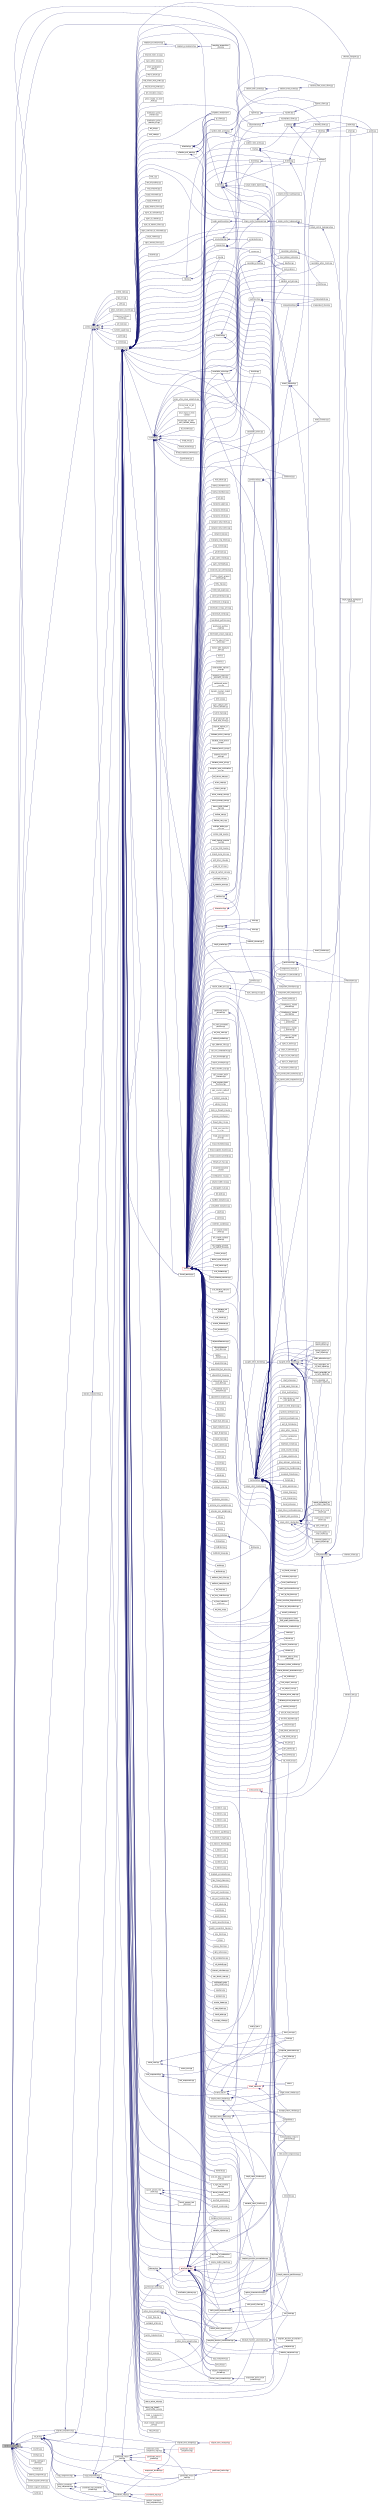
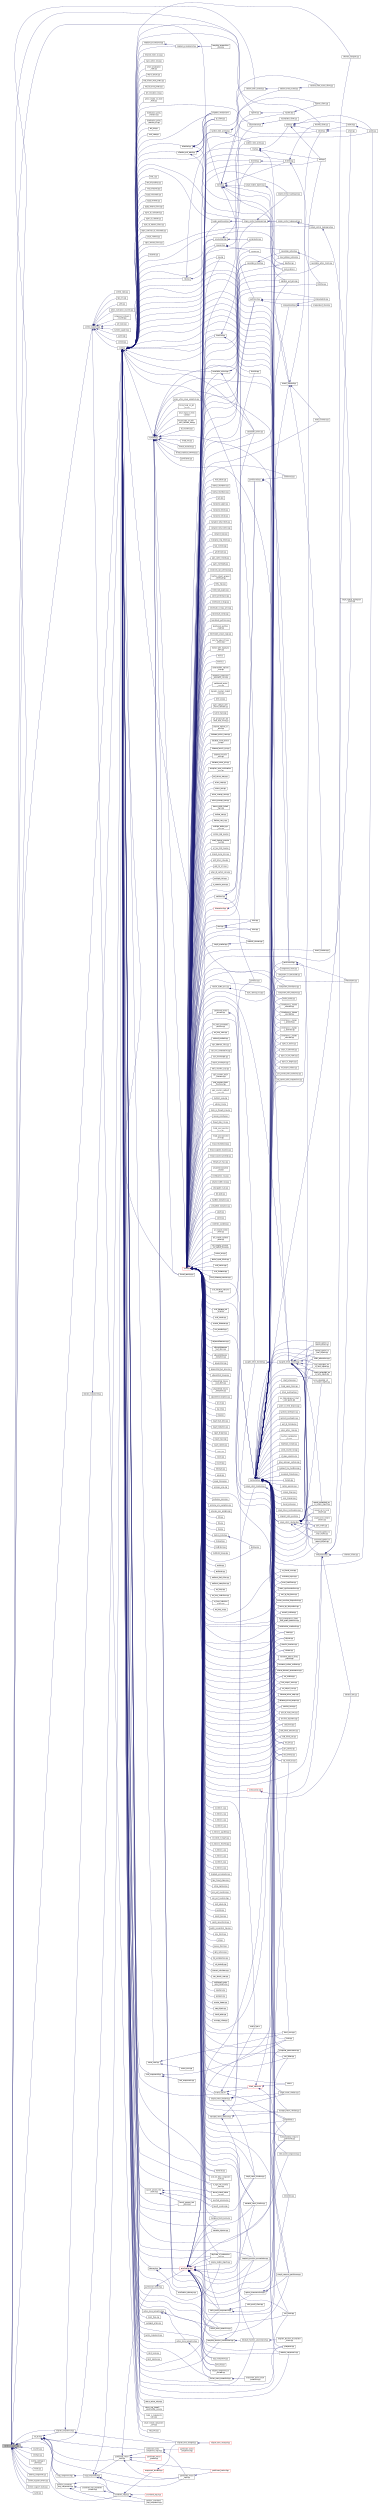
(122, 348) -> (122, 348)
(221, 1356) -> (221, 1356)
